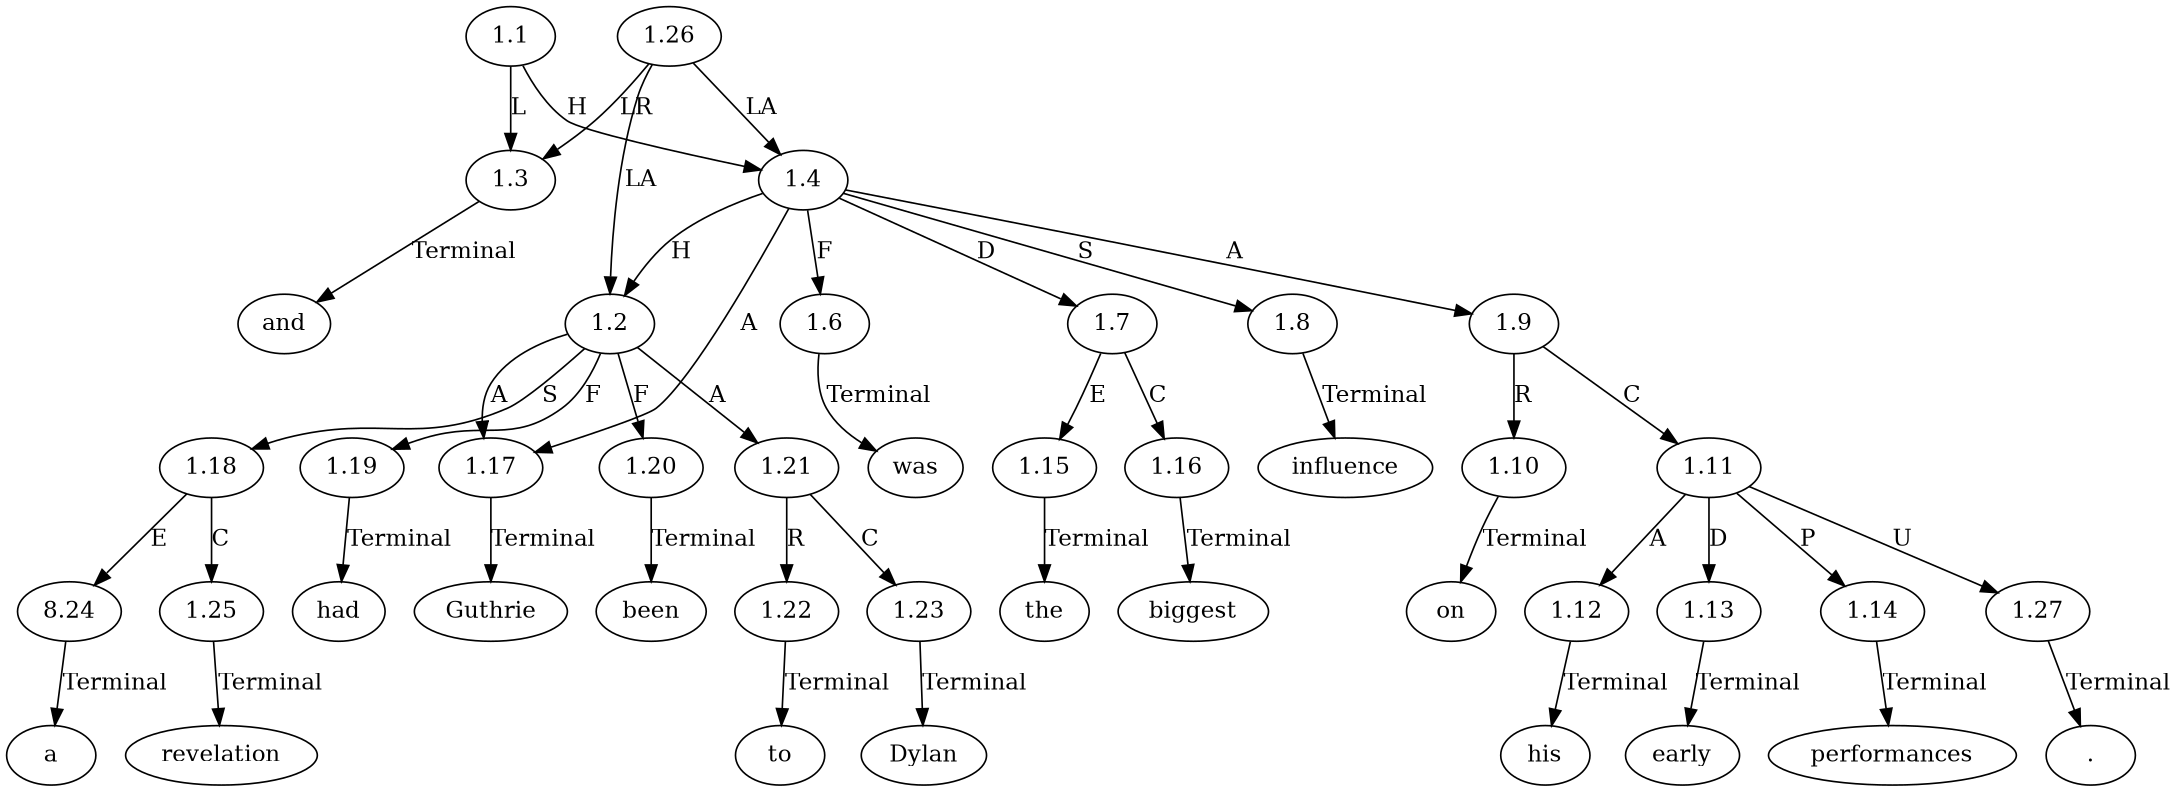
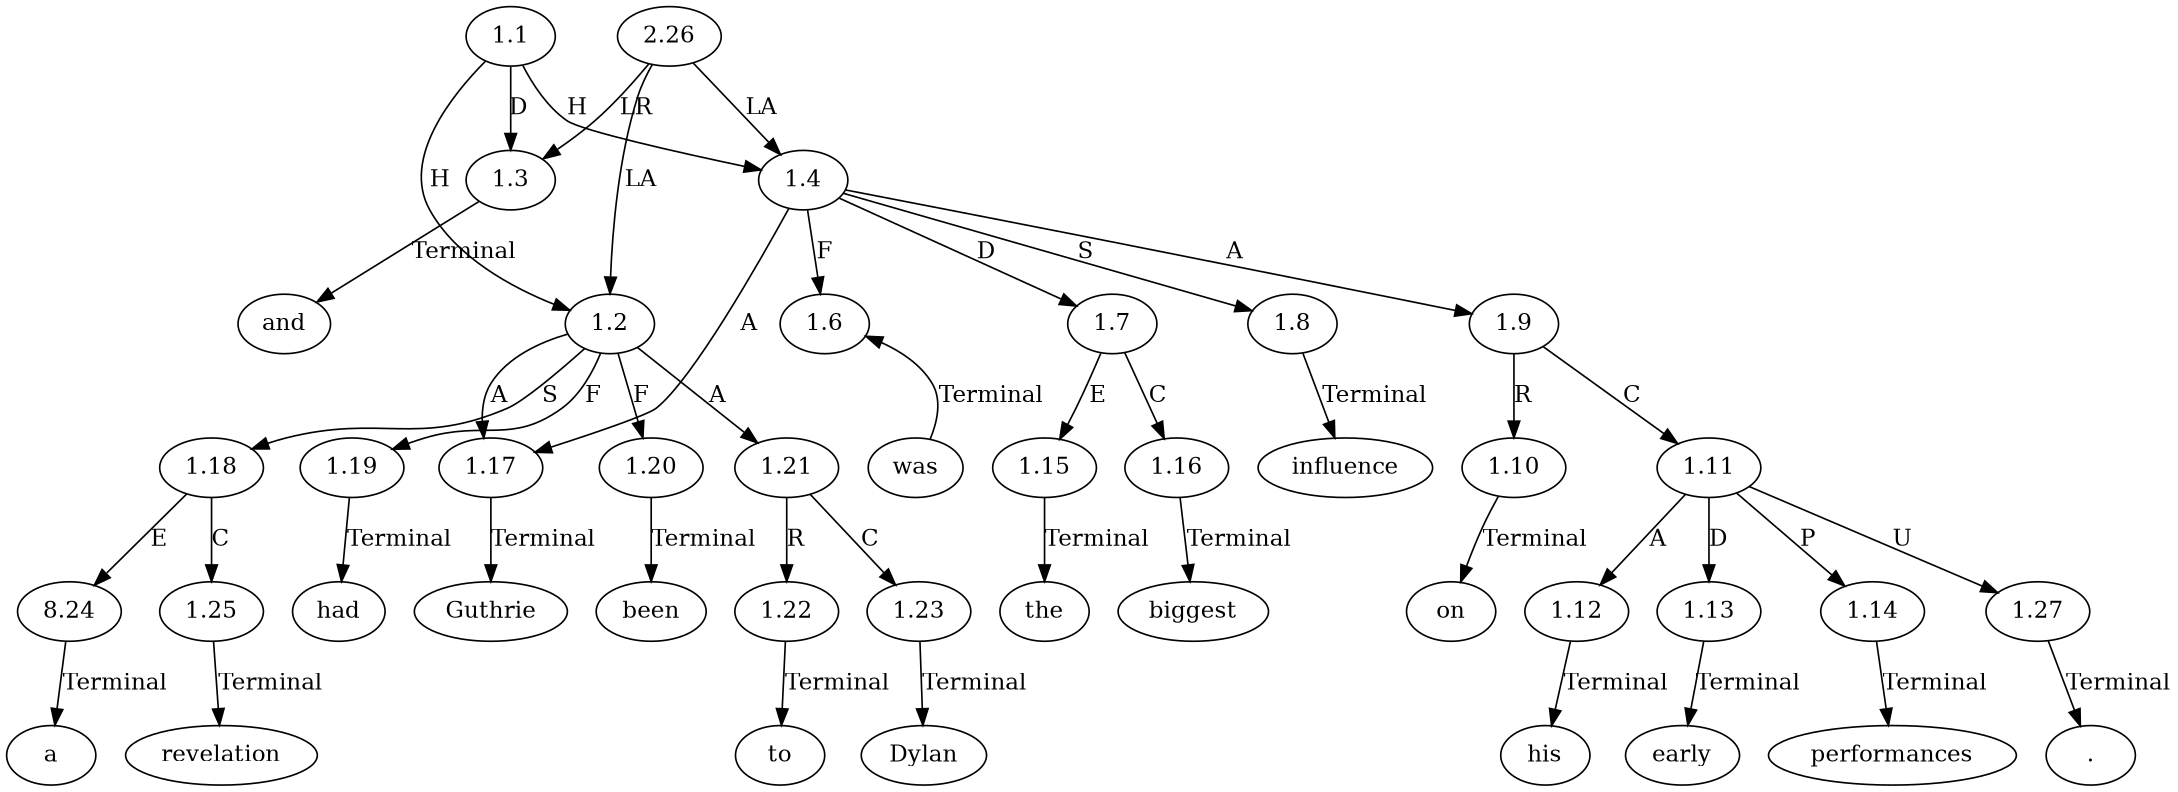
(669, 36) -> (669, 36)
(519, 108) -> (519, 108)
(690, 226) -> (428, 205)
(825, 406) -> (930, 380)
